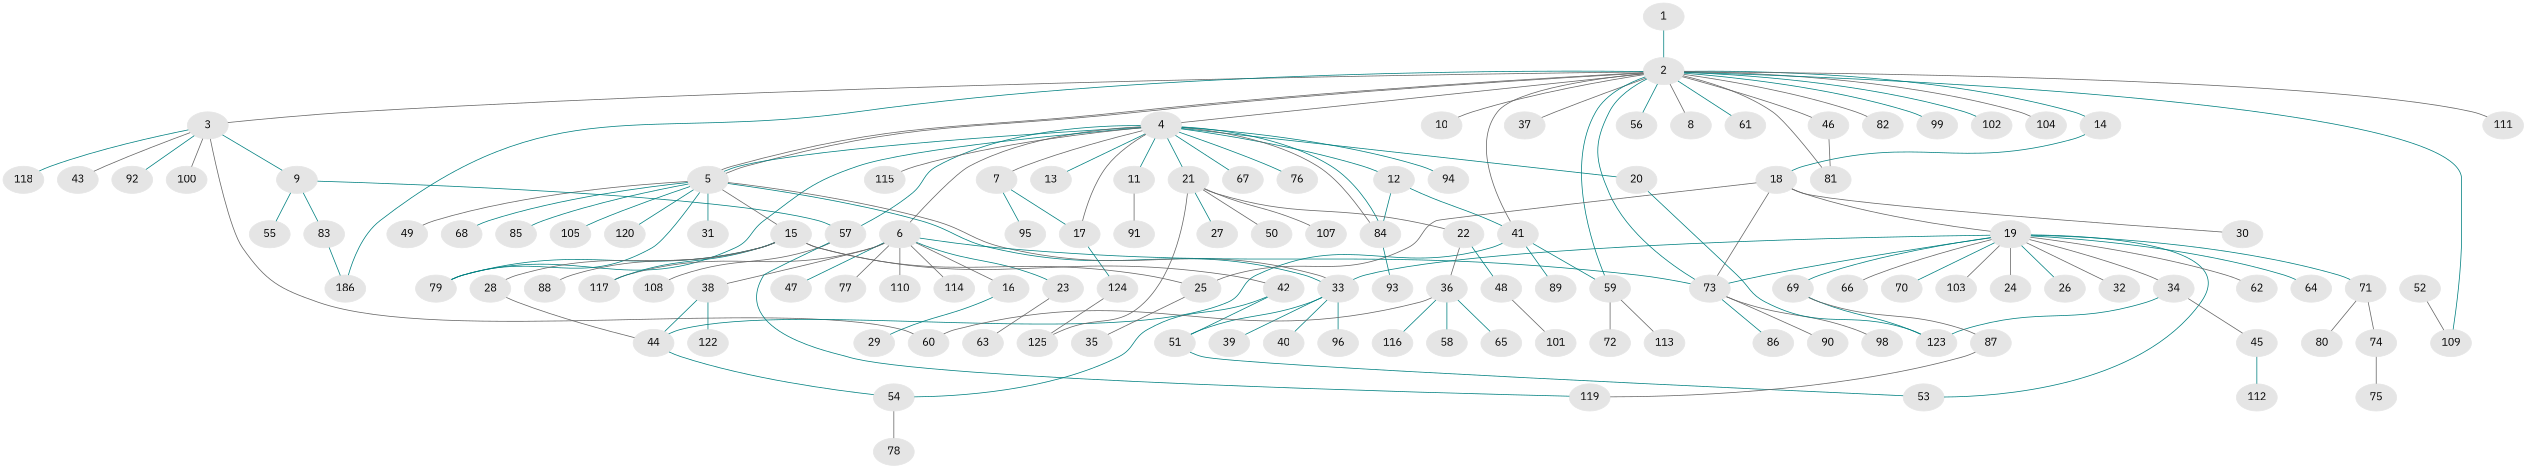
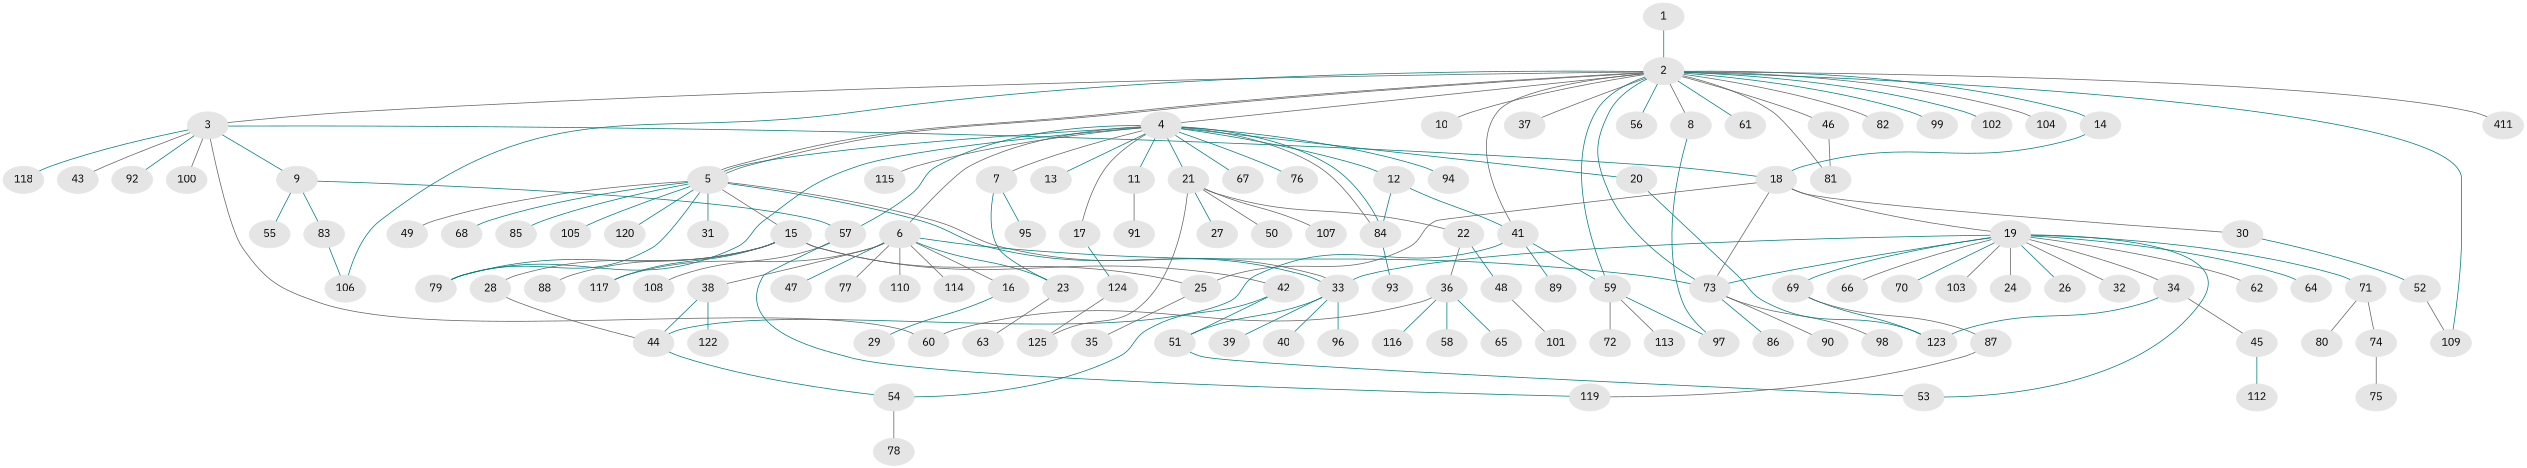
(2503, 125) -> (2503, 125)
none -> (955, 134)
(1038, 207) -> (1005, 255)
none -> (2334, 257)
(345, 289) -> (345, 289)
none -> (1719, 343)
